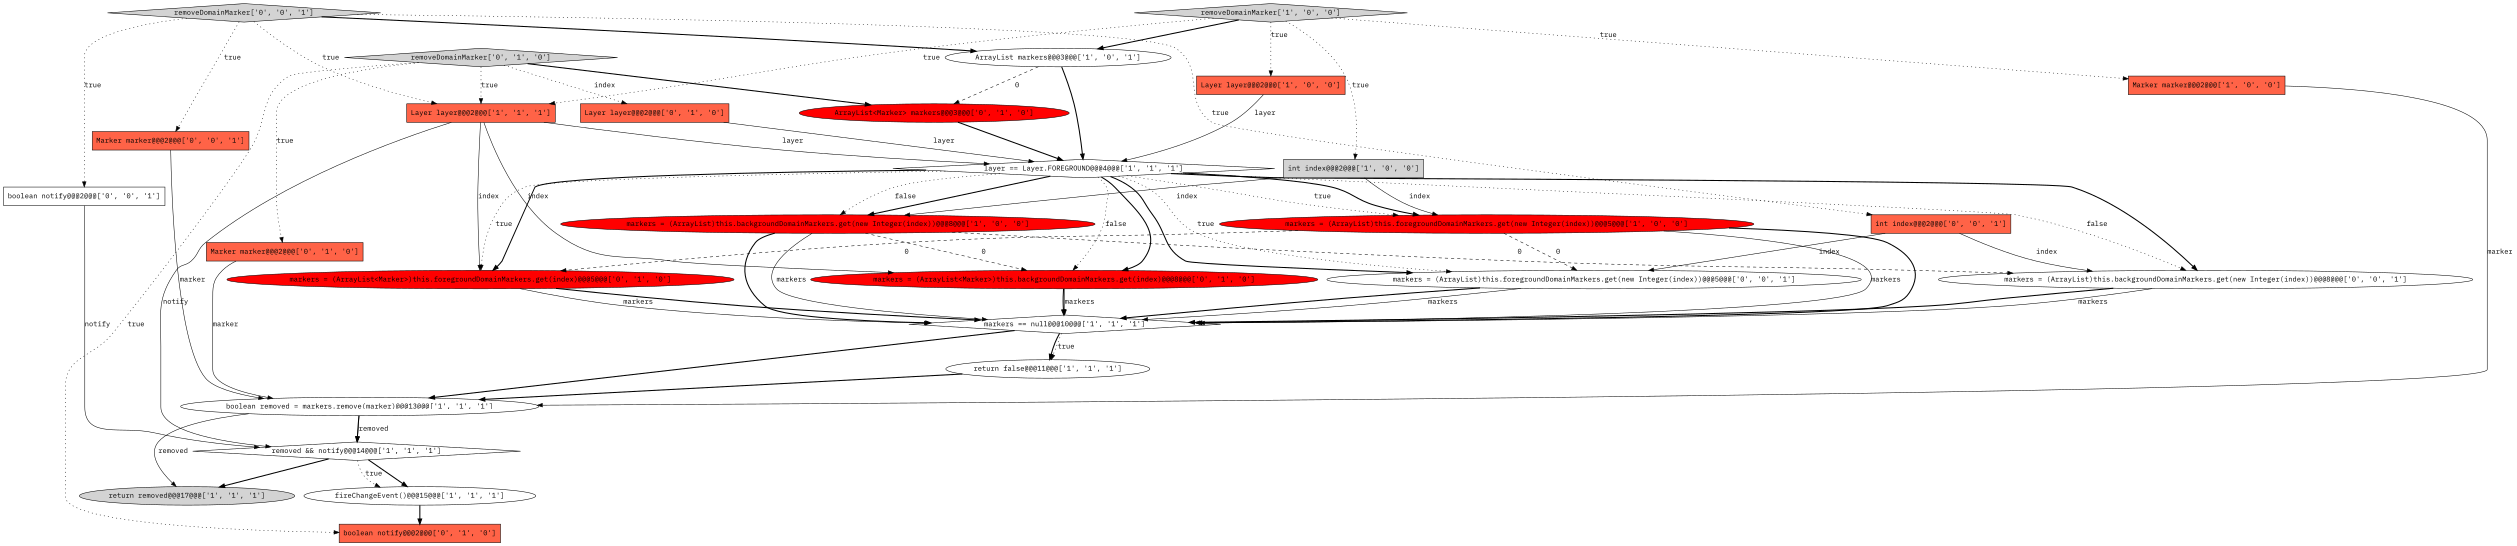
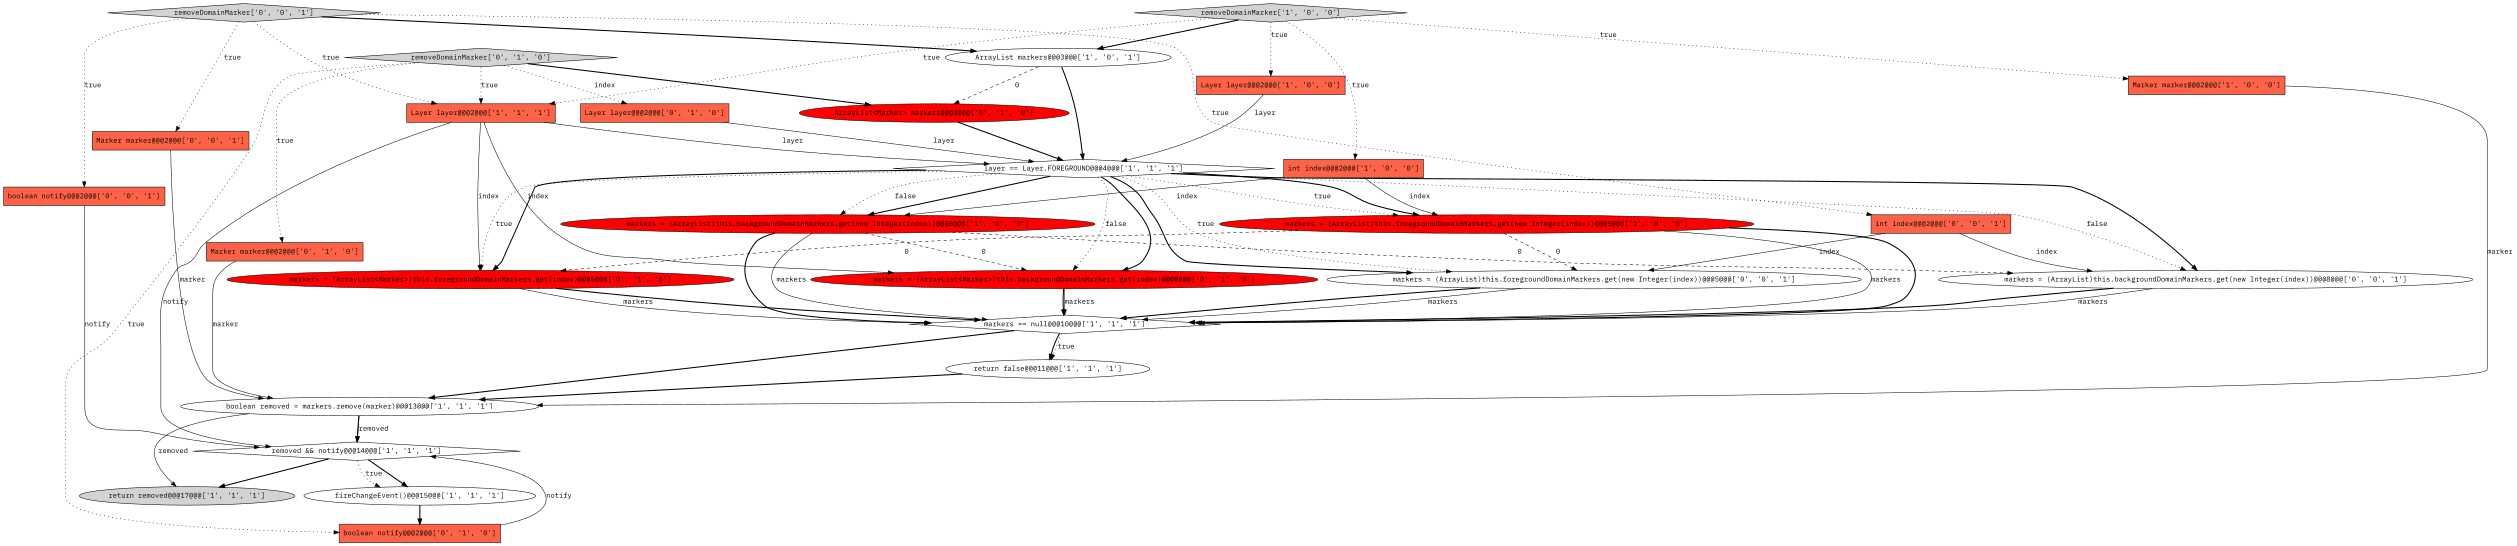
(1354, 169) -> (1354, 169)
(84, 196) -> (84, 196)
none -> (524, 475)
